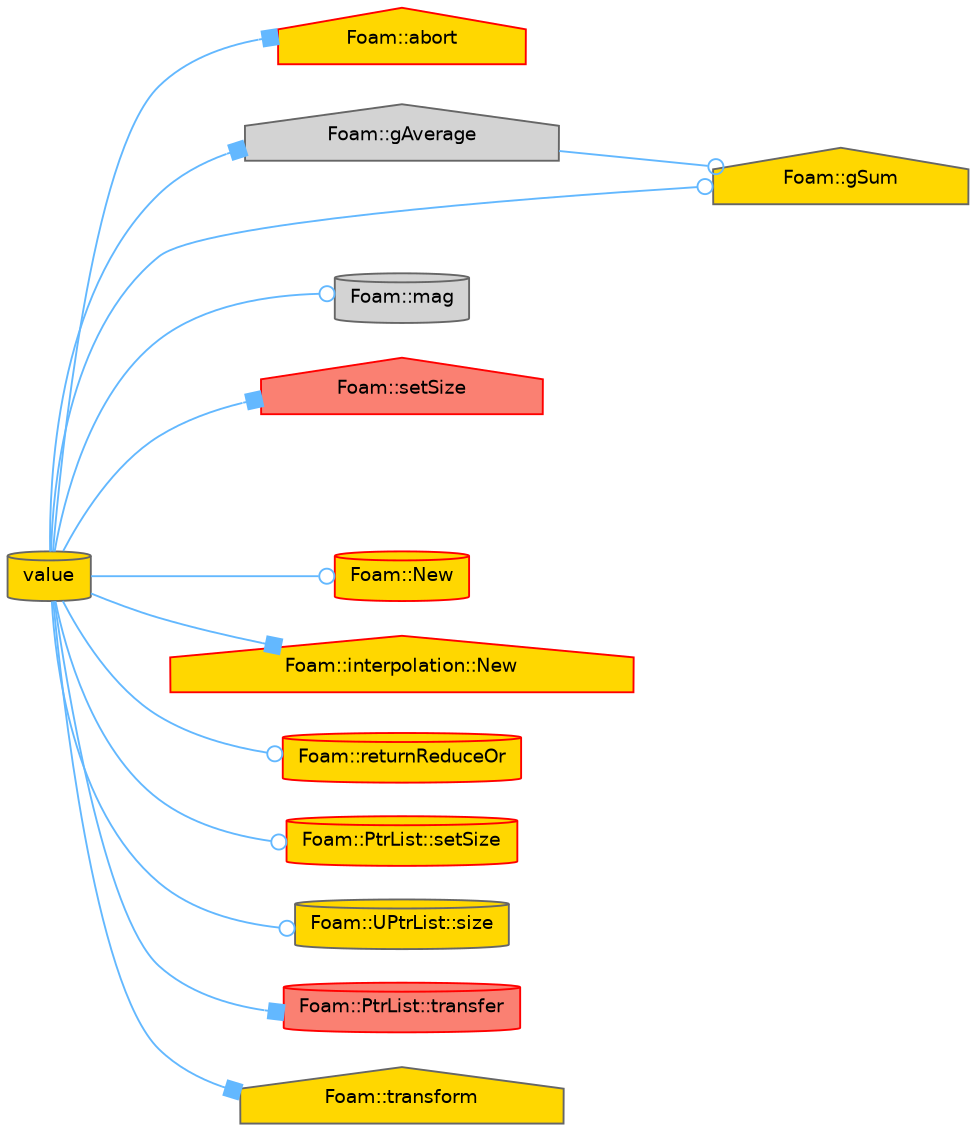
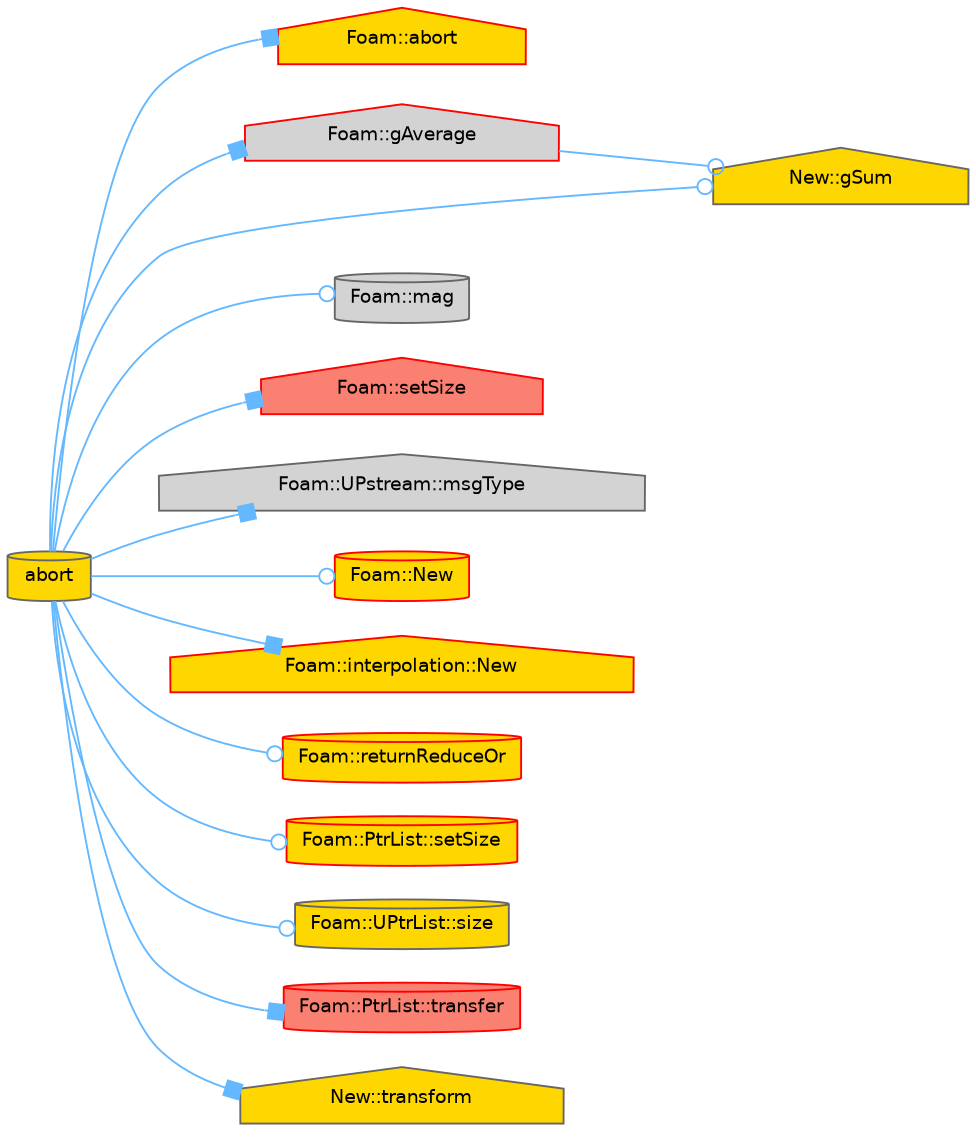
(402, 135) -> (402, 135)
(841, 179) -> (841, 179)
none -> (402, 485)
(49, 576) -> (49, 576)
(402, 1098) -> (402, 1098)
